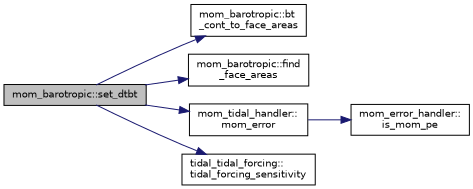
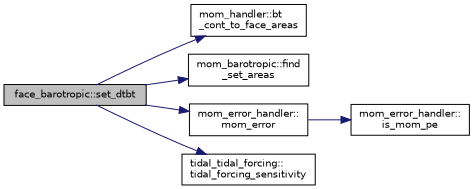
(249, 20) -> (249, 20)
(249, 70) -> (249, 70)
(75, 95) -> (75, 95)
(249, 120) -> (249, 120)
